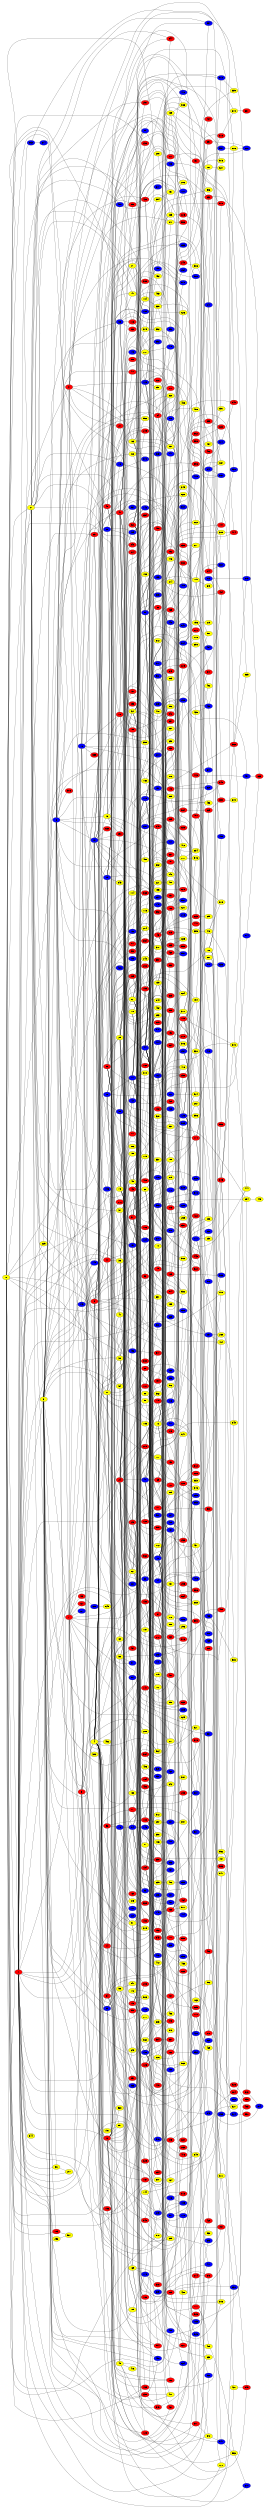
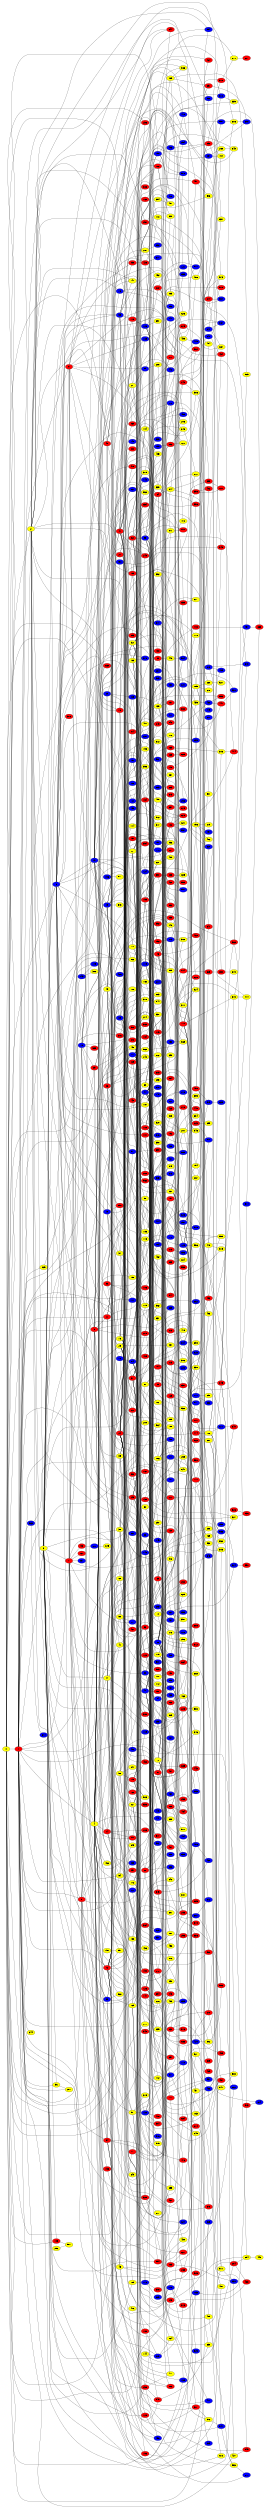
(177, 773) -> (214, 847)
none -> (120, 877)
